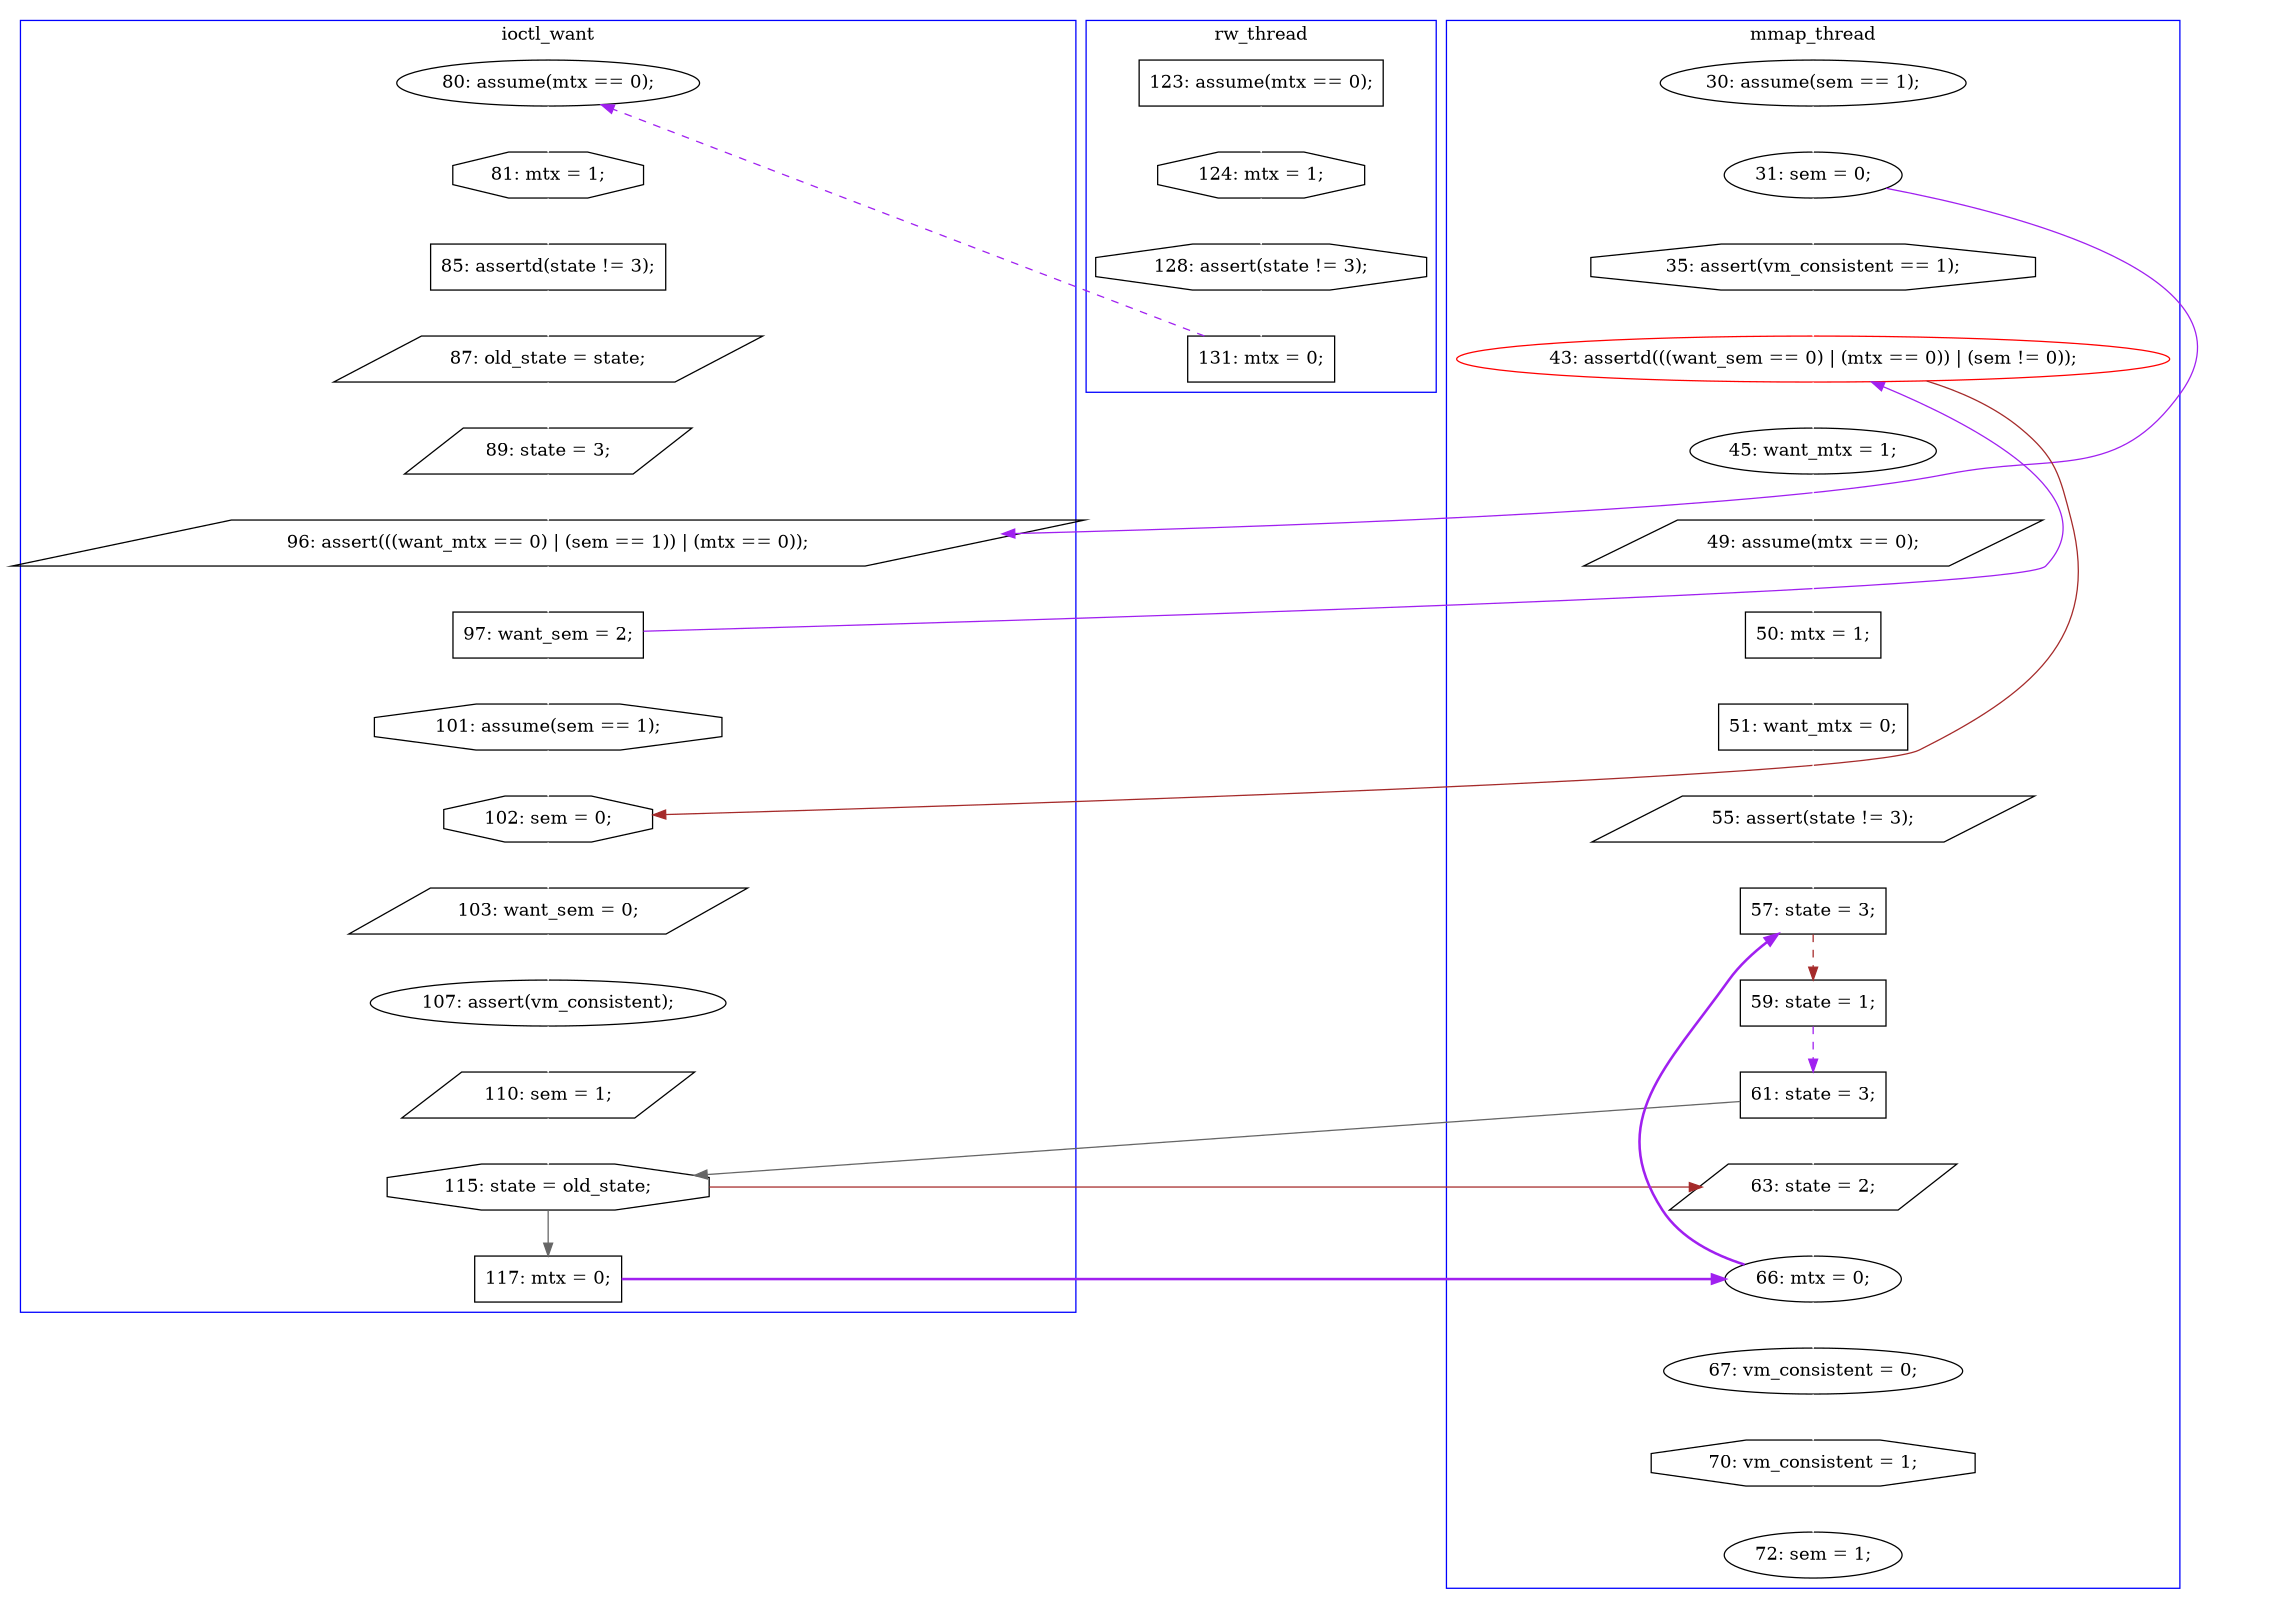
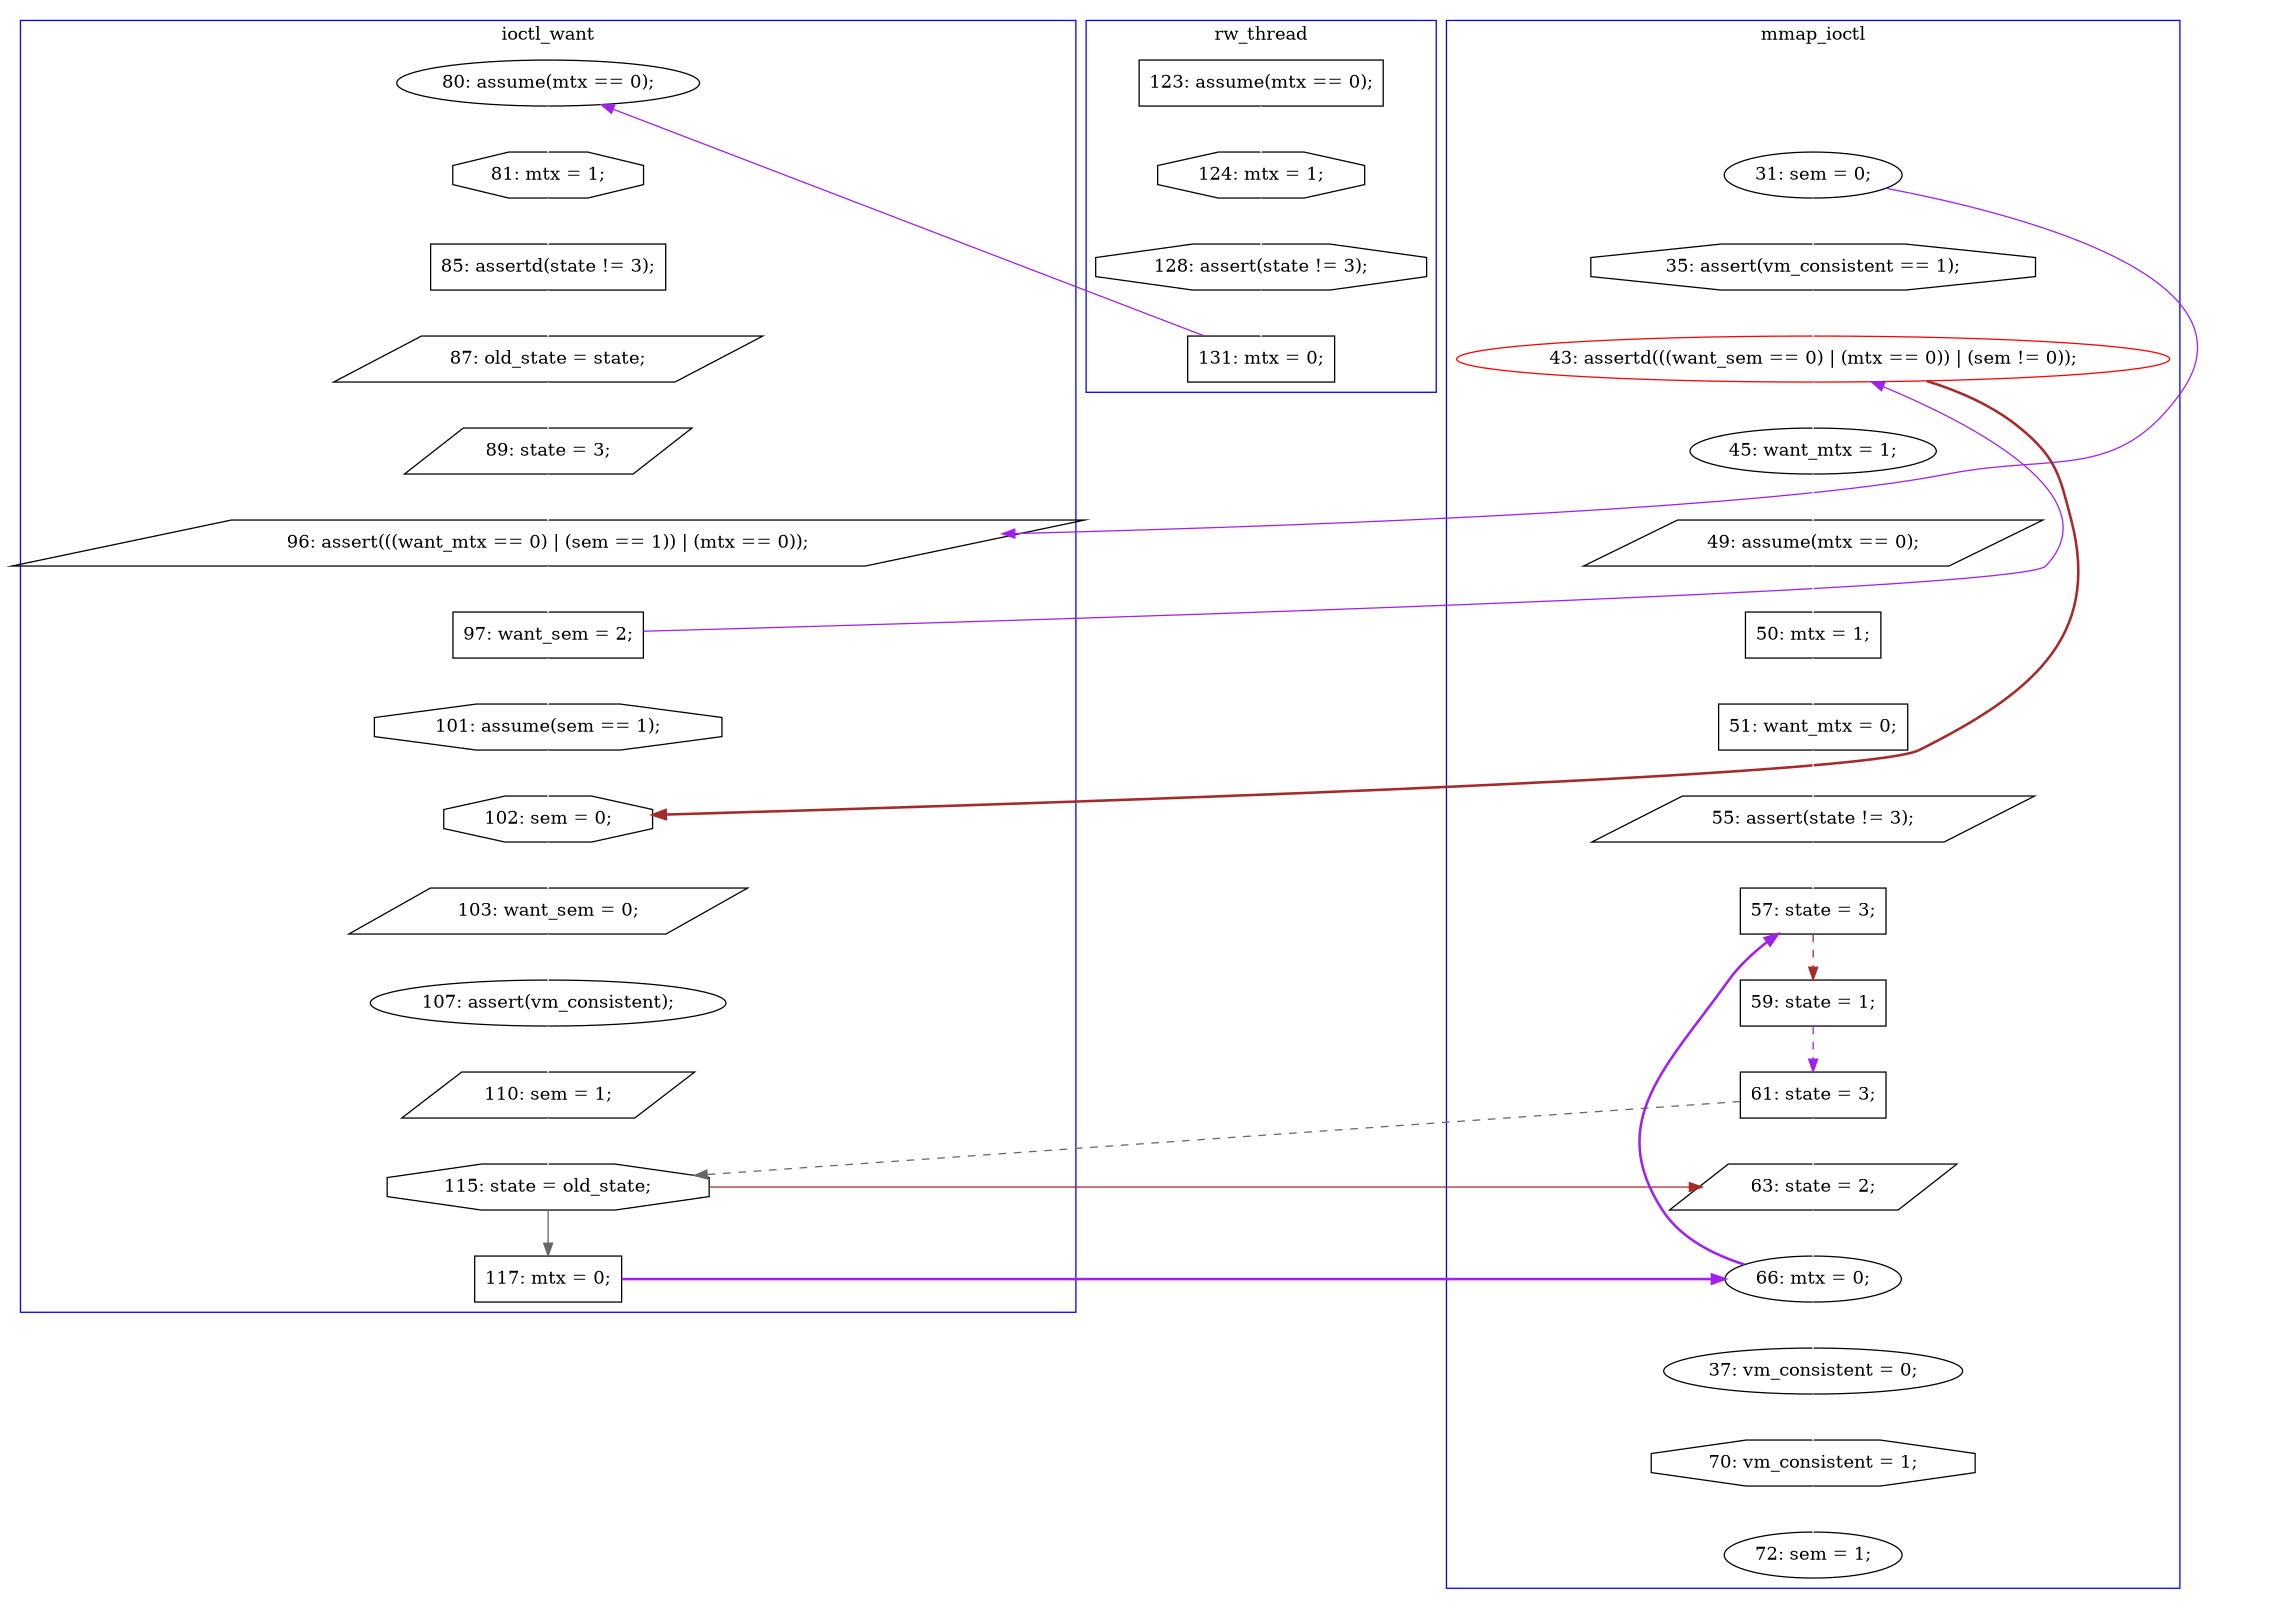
(1813, 35) -> (1813, 35)
(1813, 83) -> none
(909, 223) -> (909, 223)
(1552, 782) -> (1552, 782)
(1224, 1138) -> (1224, 1138)
(1813, 1371) -> (1813, 1371)
